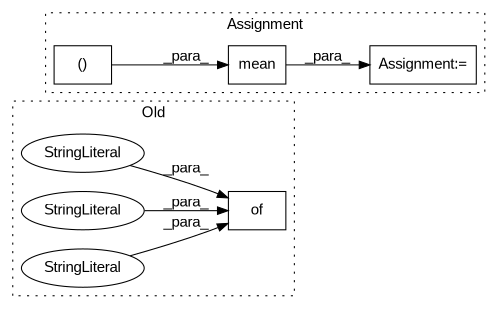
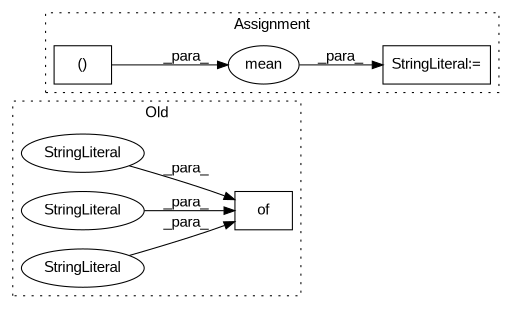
(257, 65) -> (264, 65)
(423, 65) -> (437, 65)
